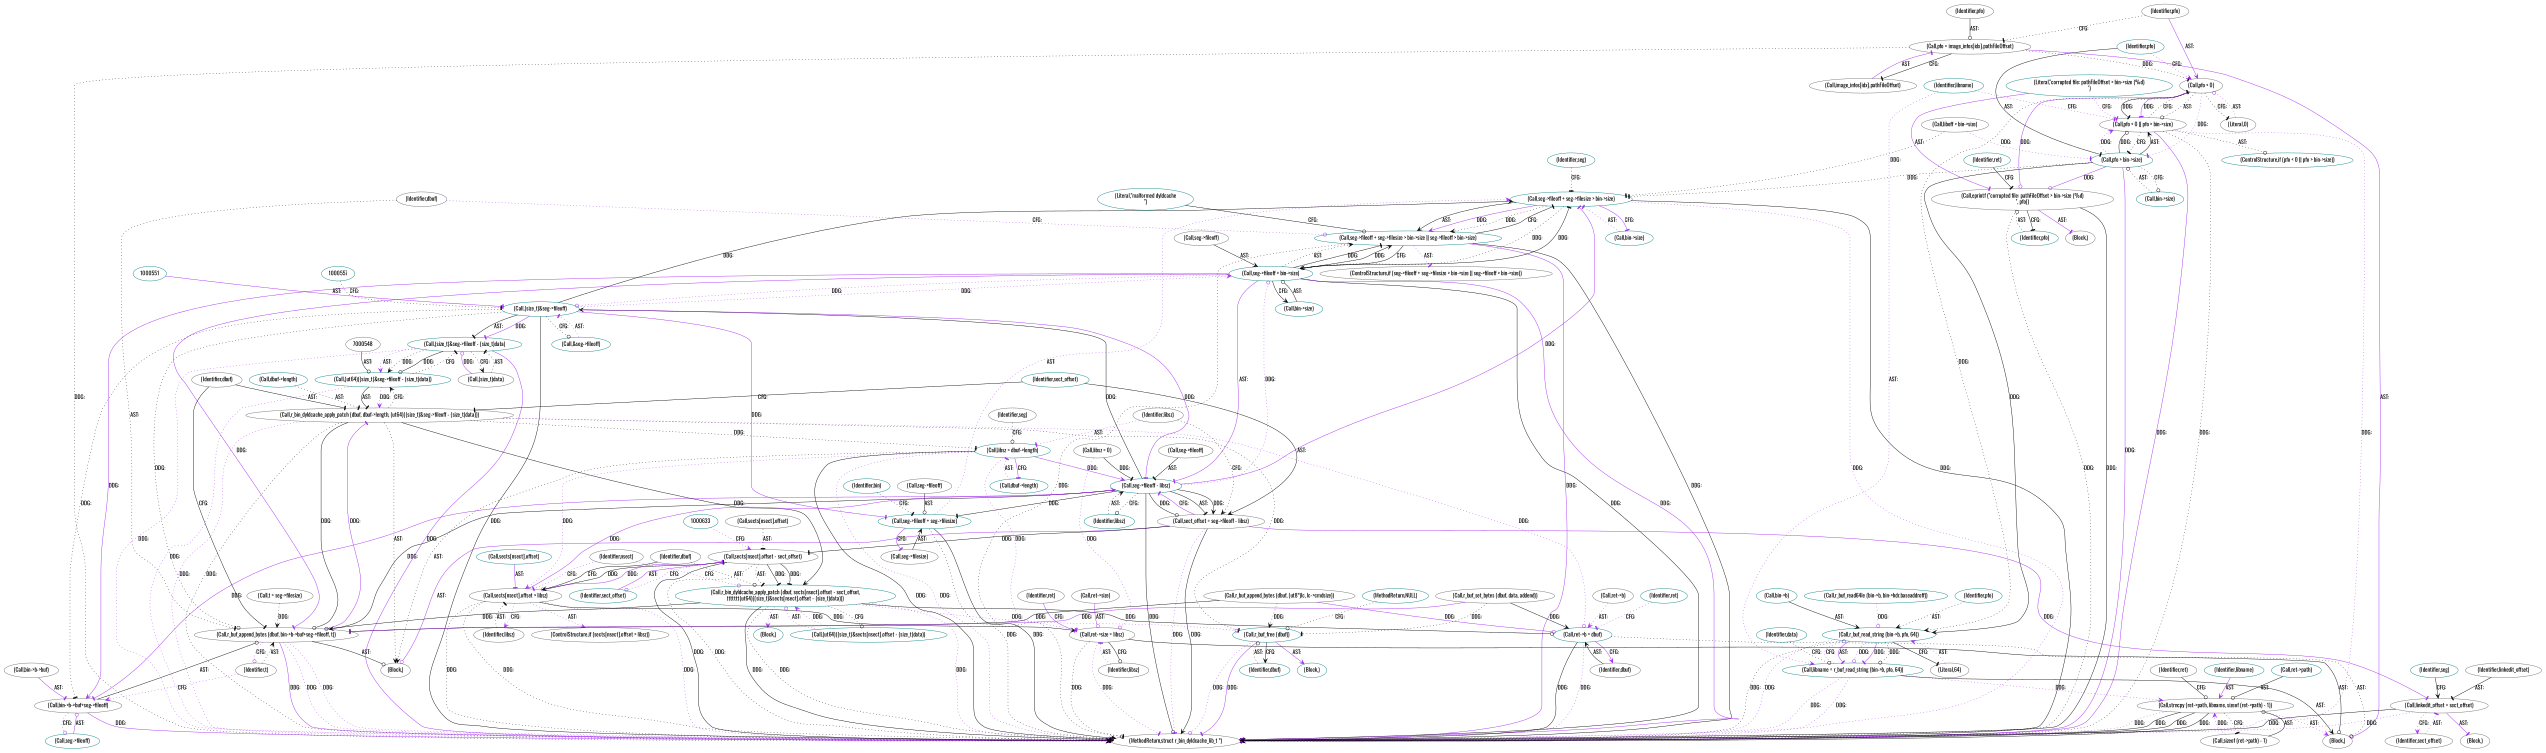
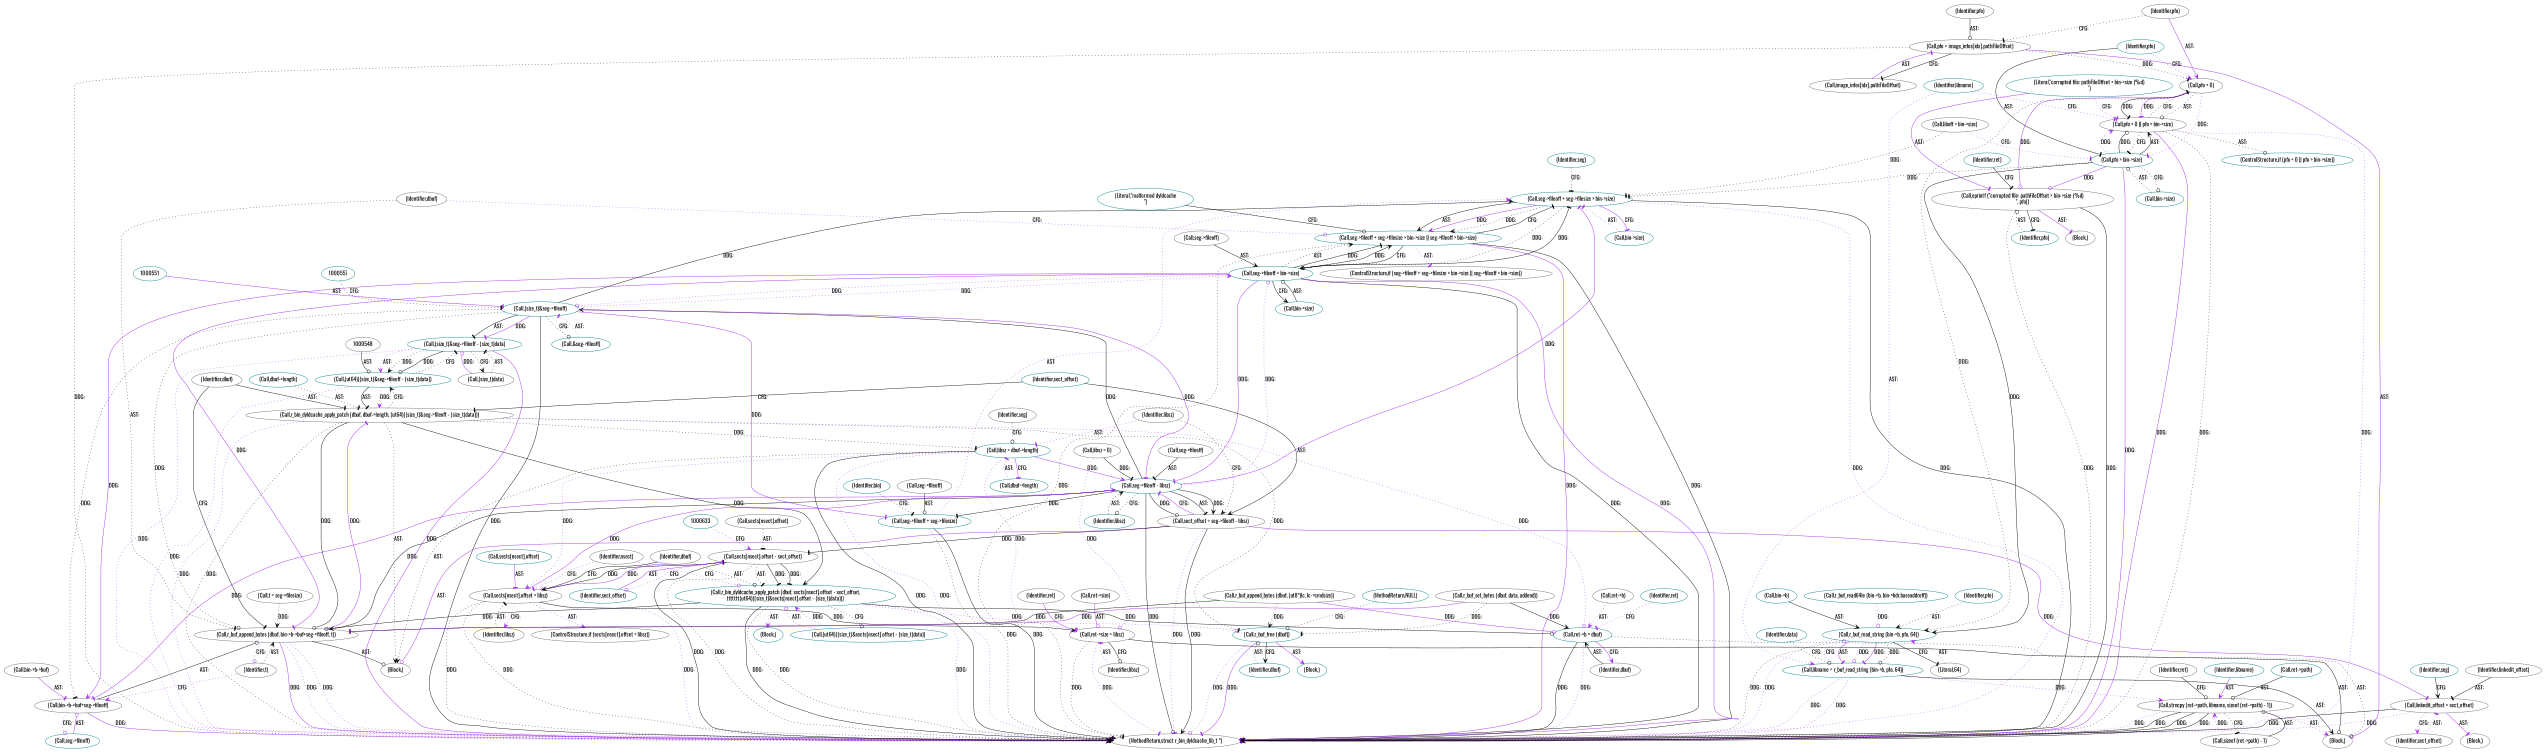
(2238, 125) -> none
(2007, 143) -> (2007, 143)
(363, 344) -> (363, 344)
(1244, 380) -> (1244, 380)
(910, 557) -> none
